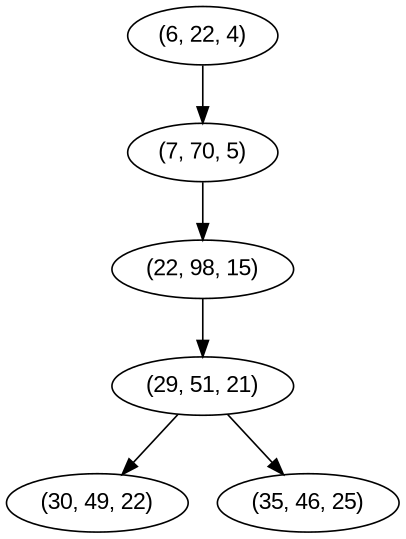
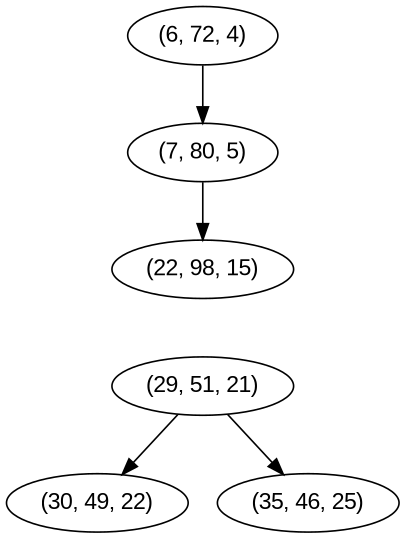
(203, 36) -> (203, 36)
(203, 152) -> (203, 152)
(203, 320) -> none
